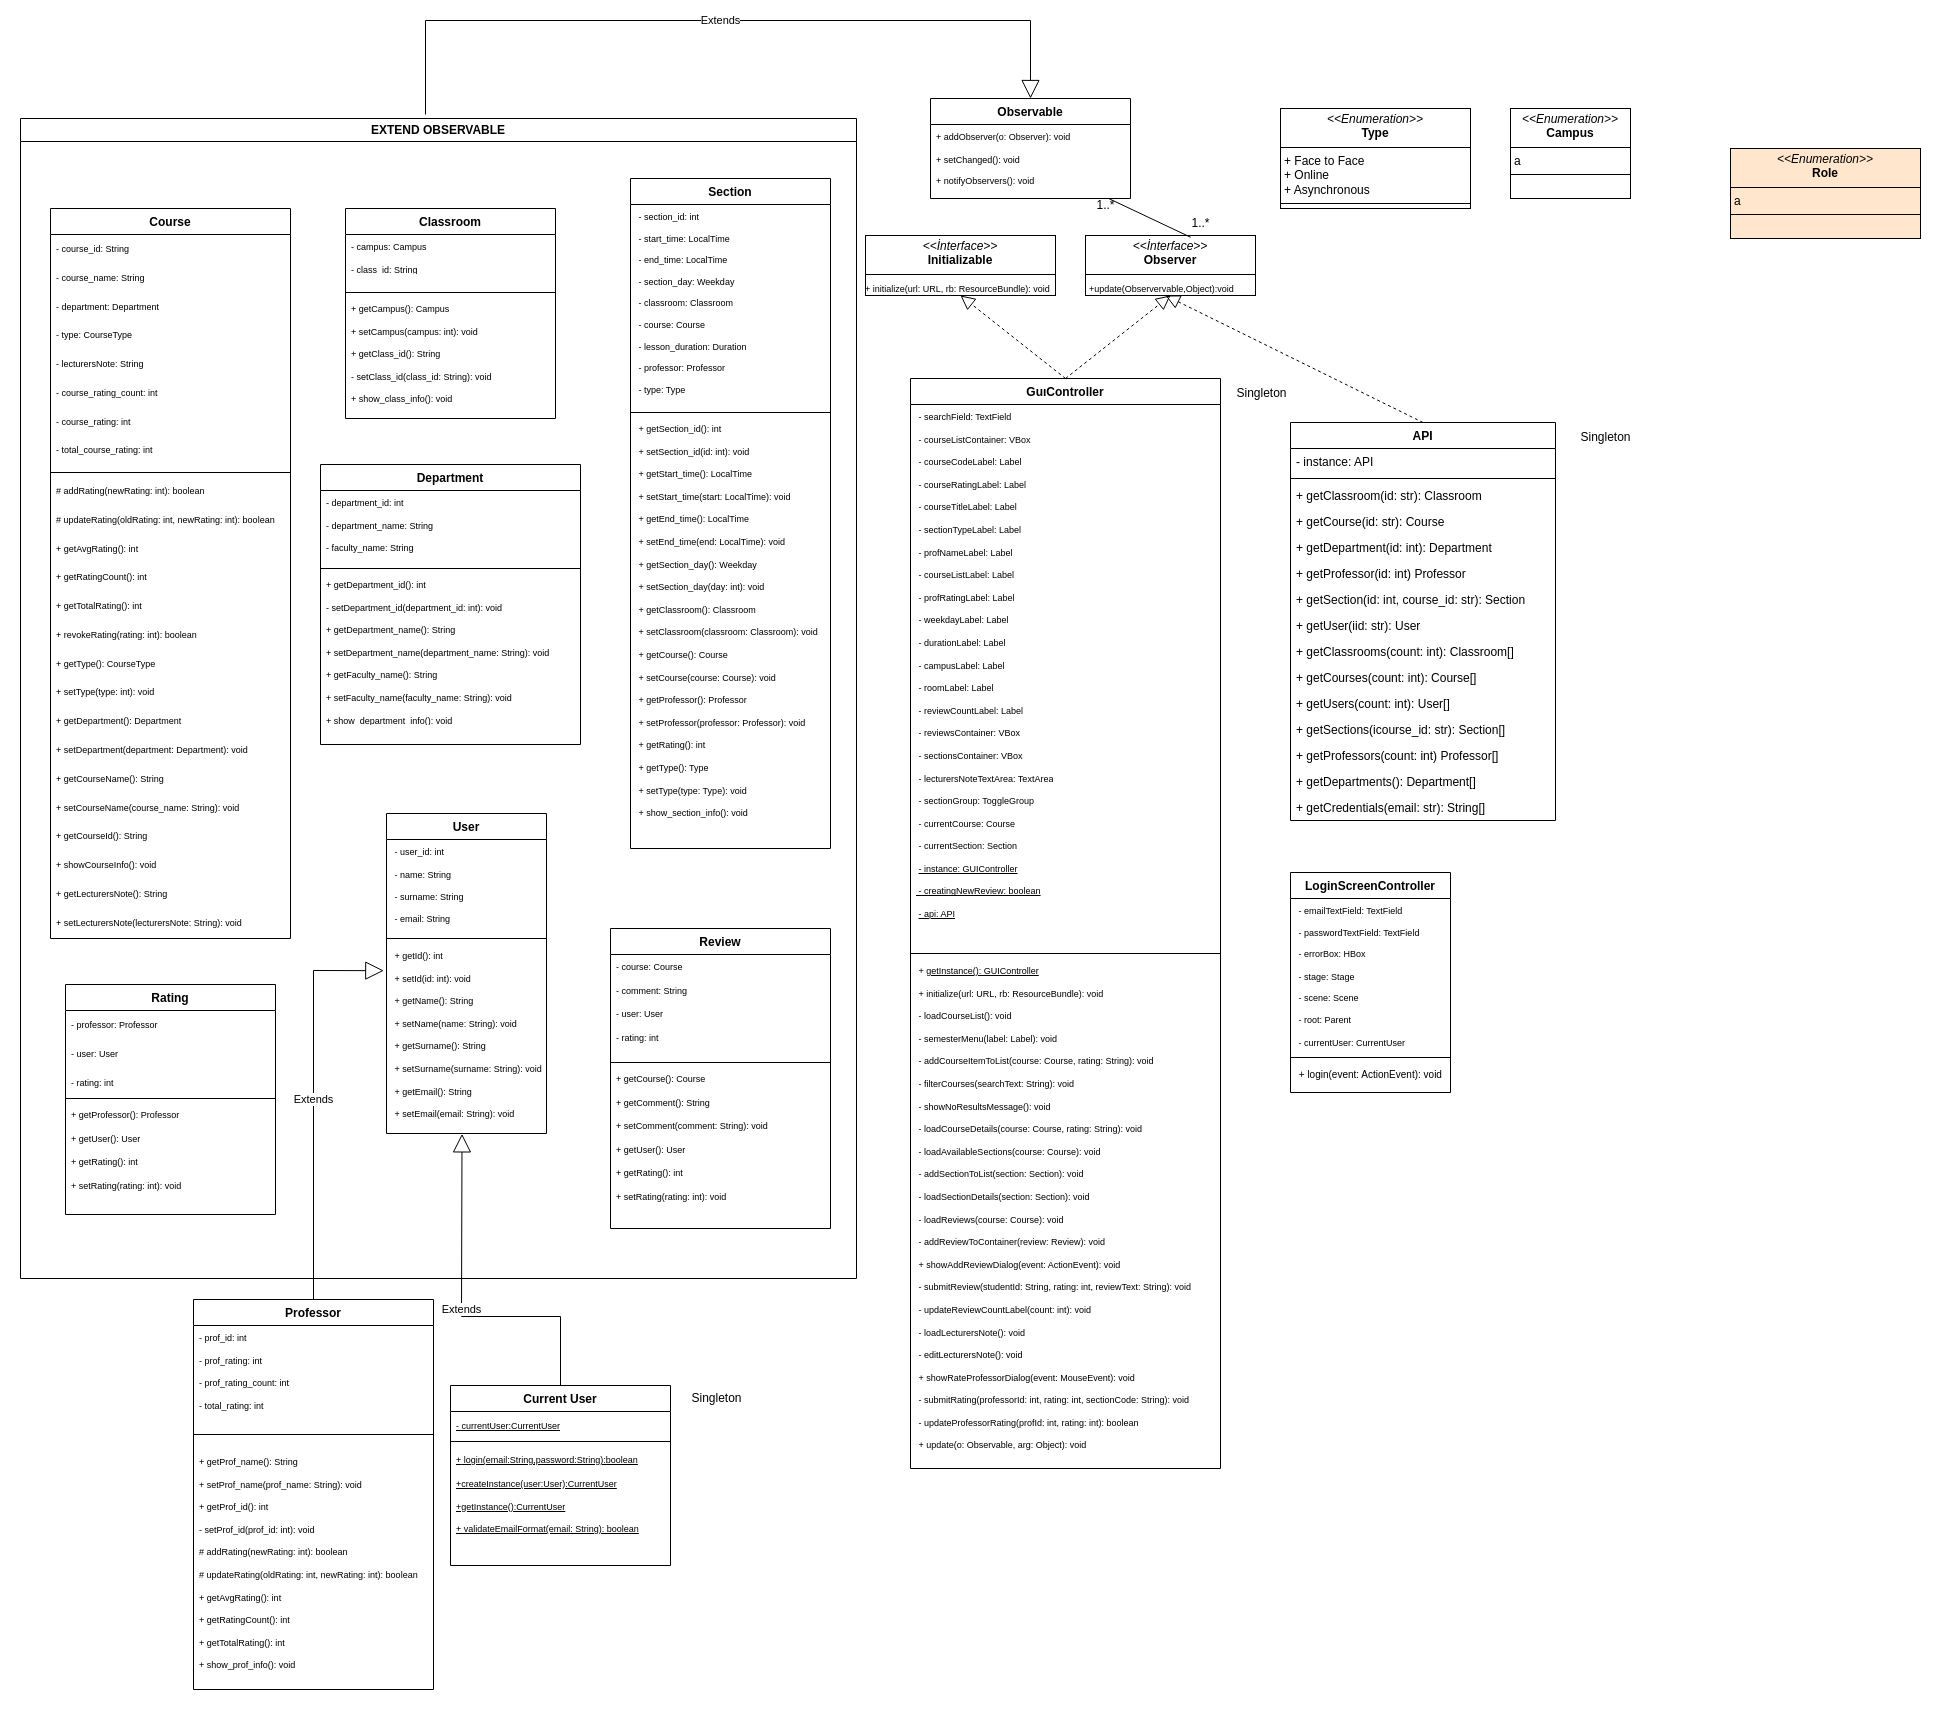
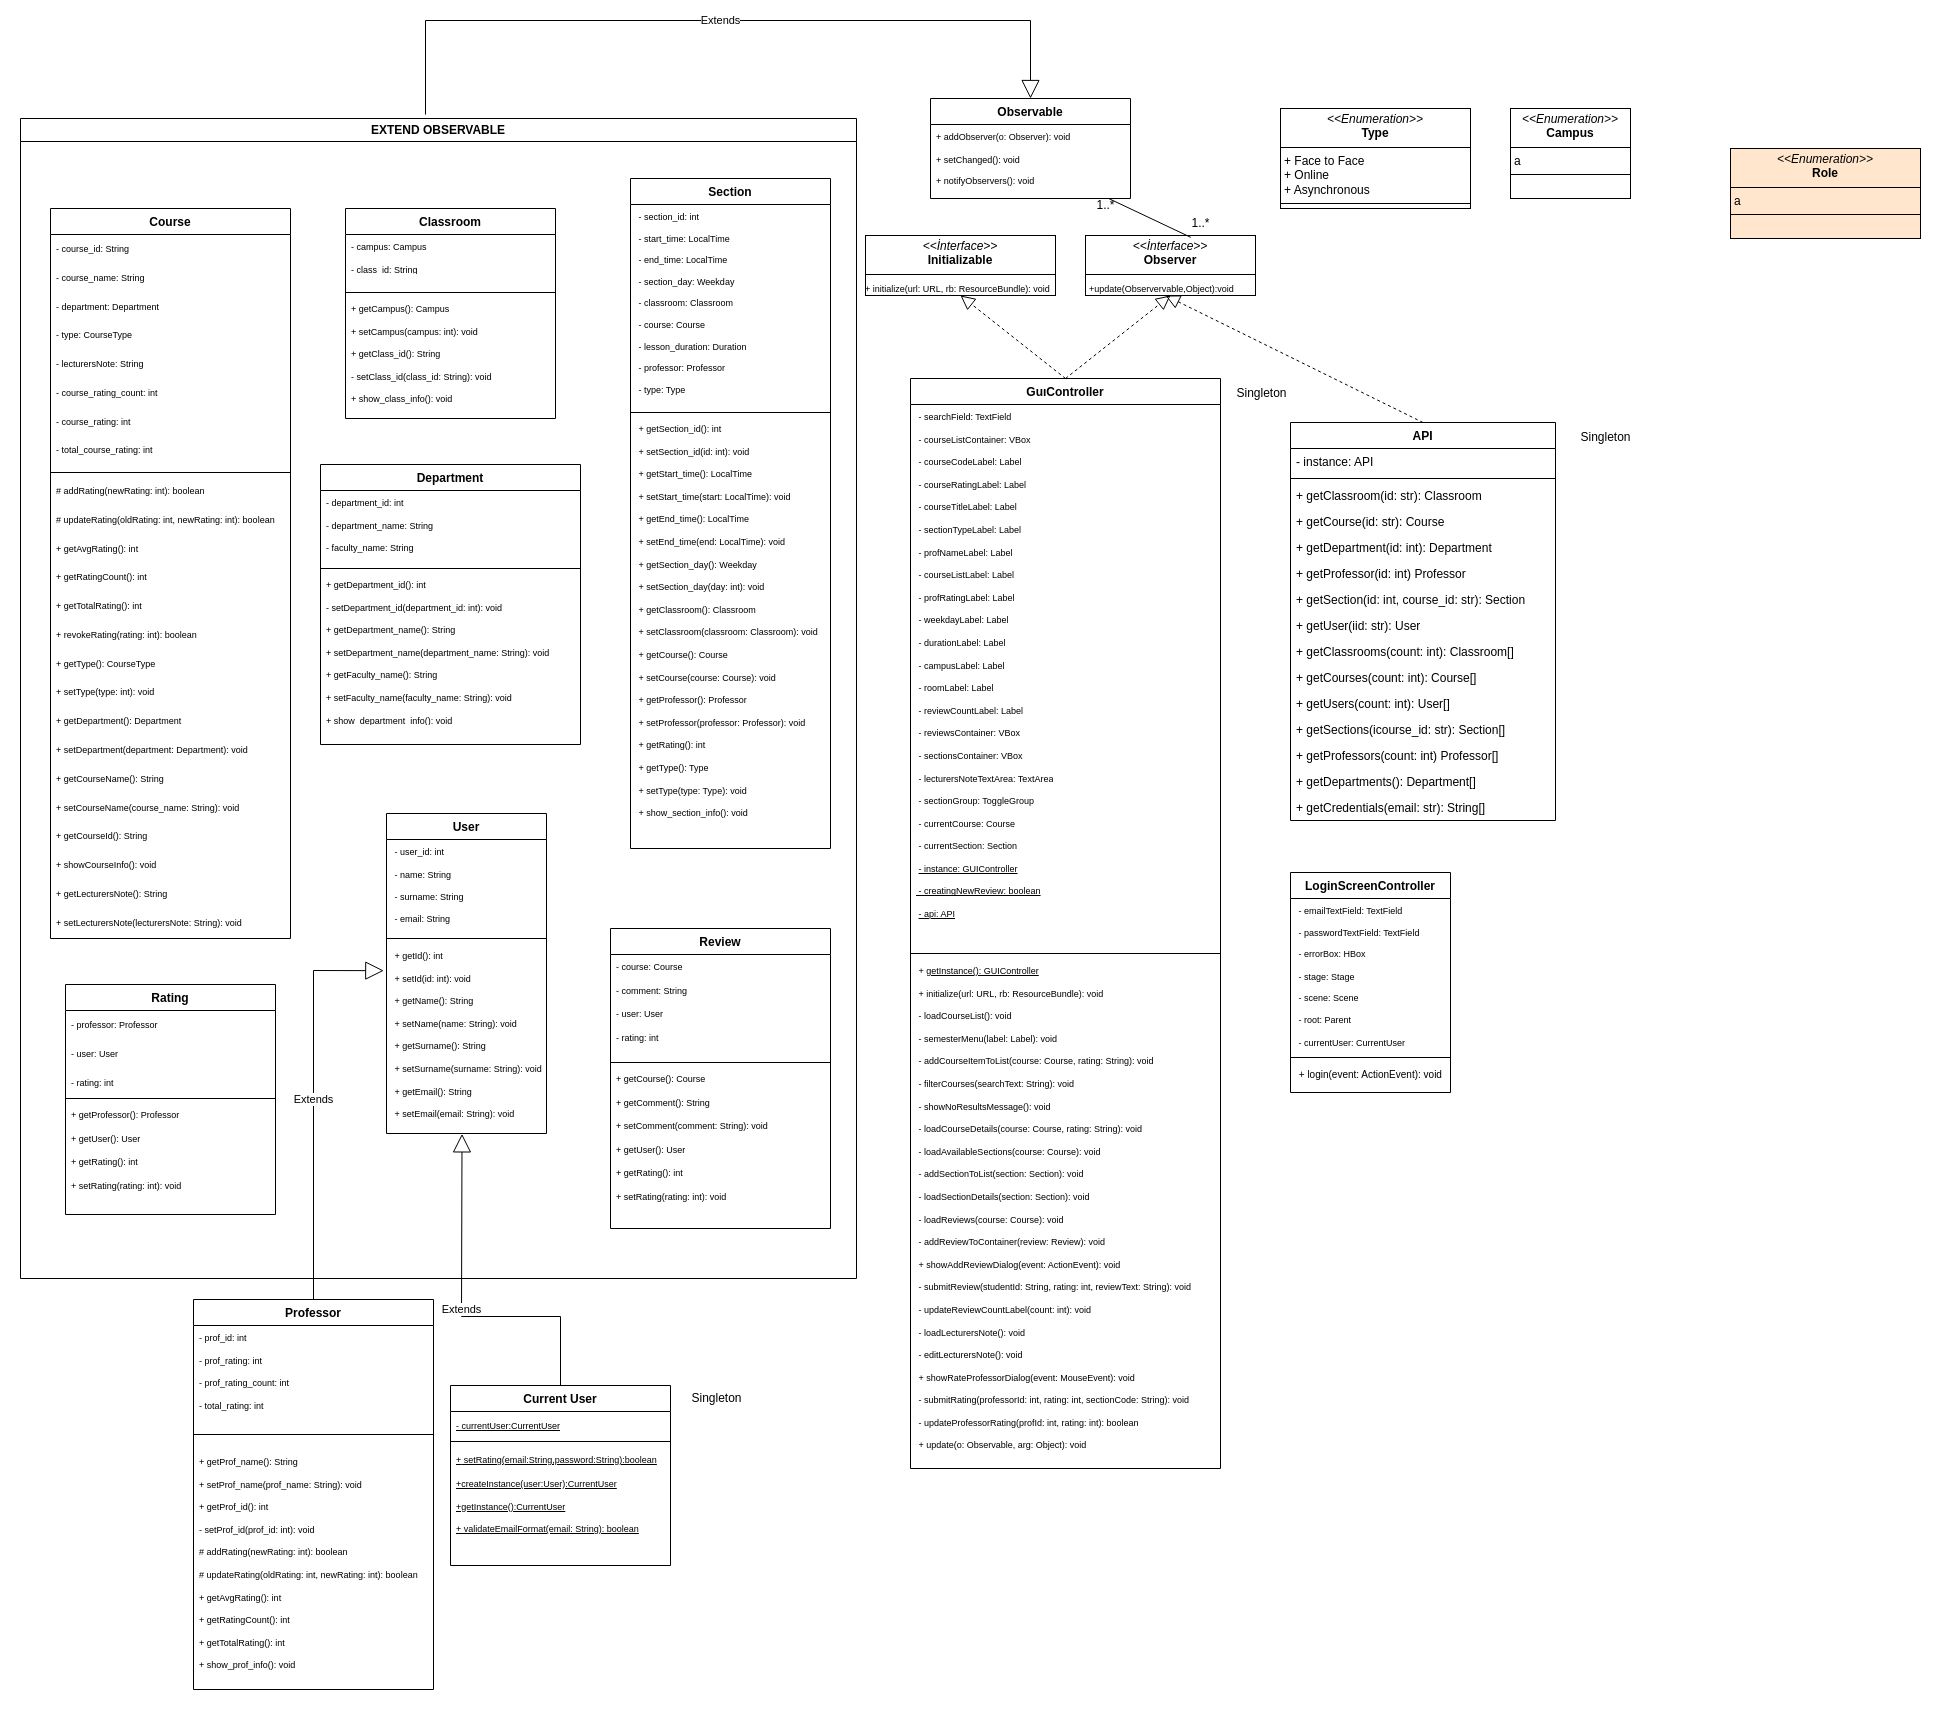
(562, 1467) -> (562, 1467)
